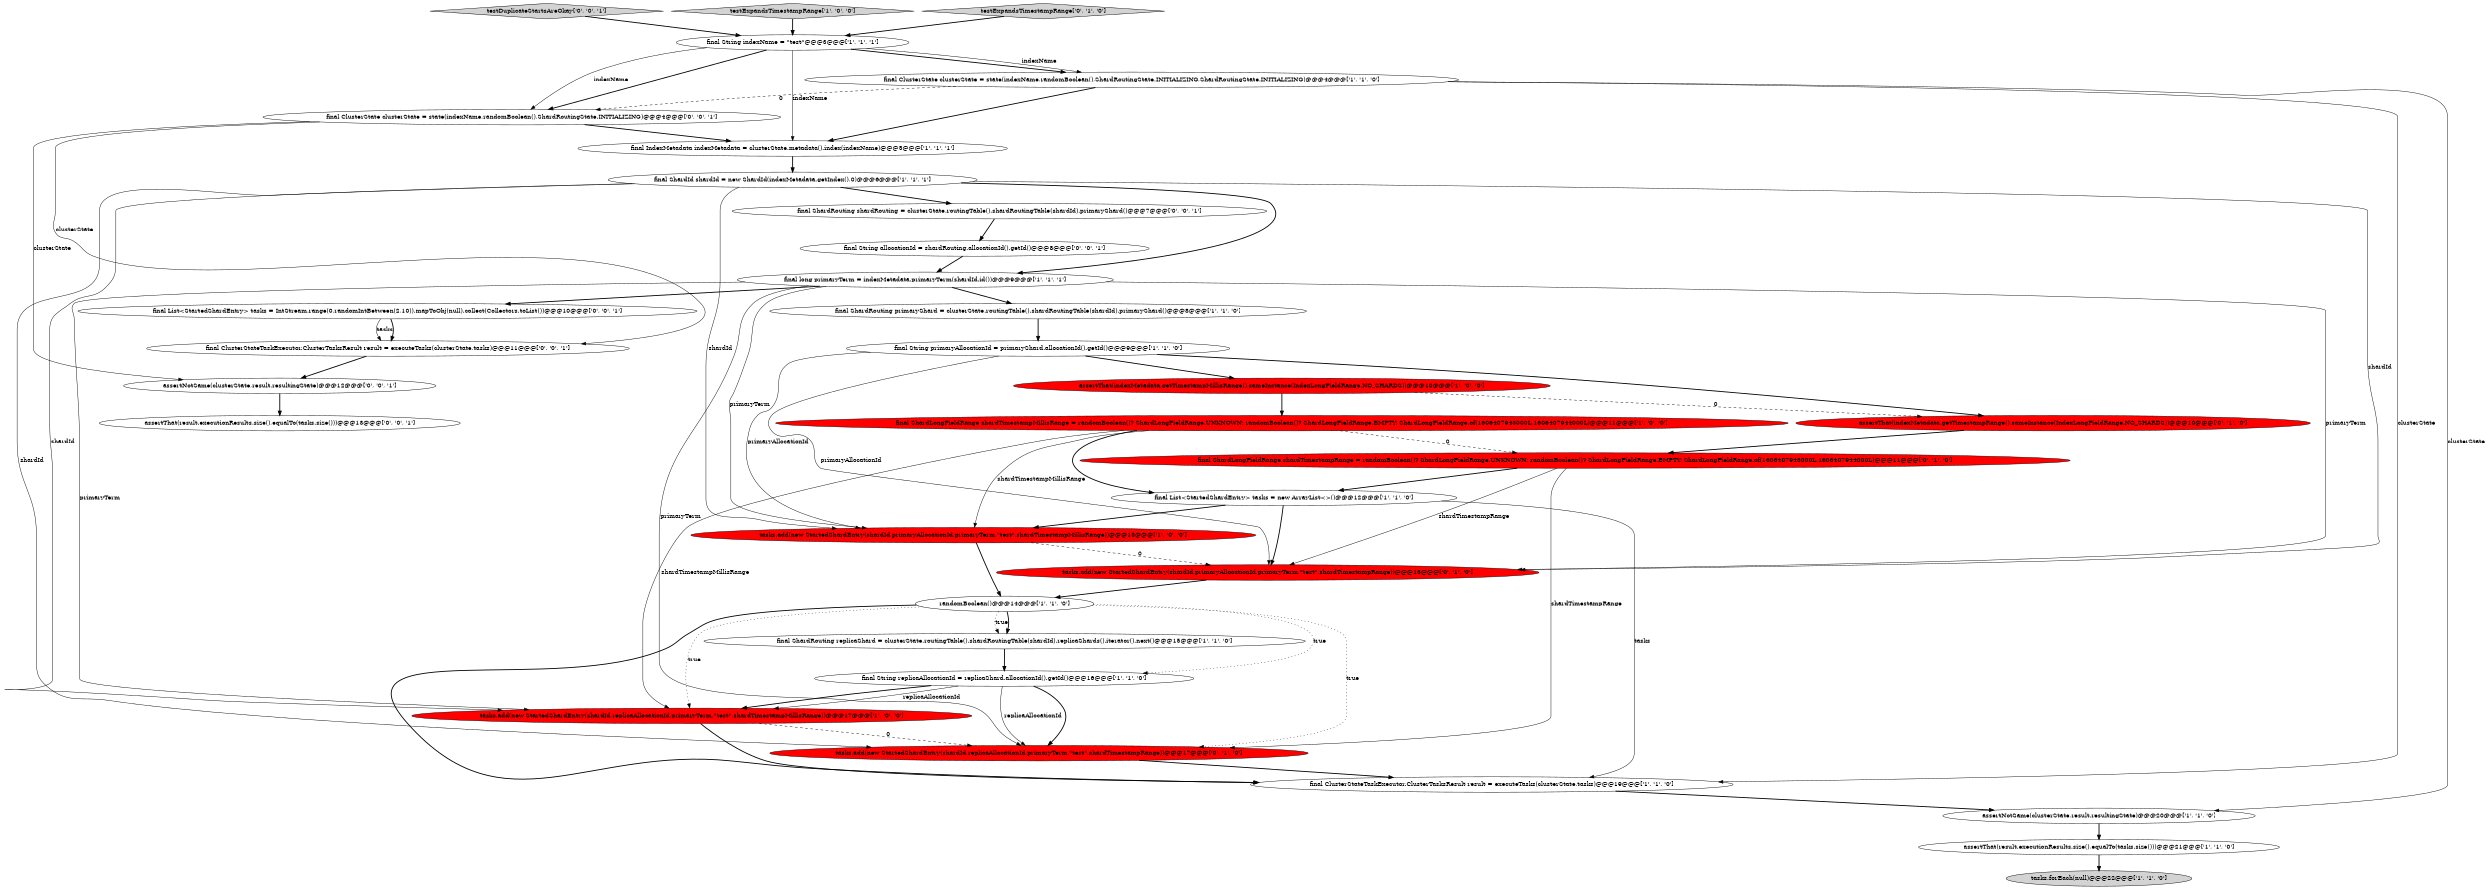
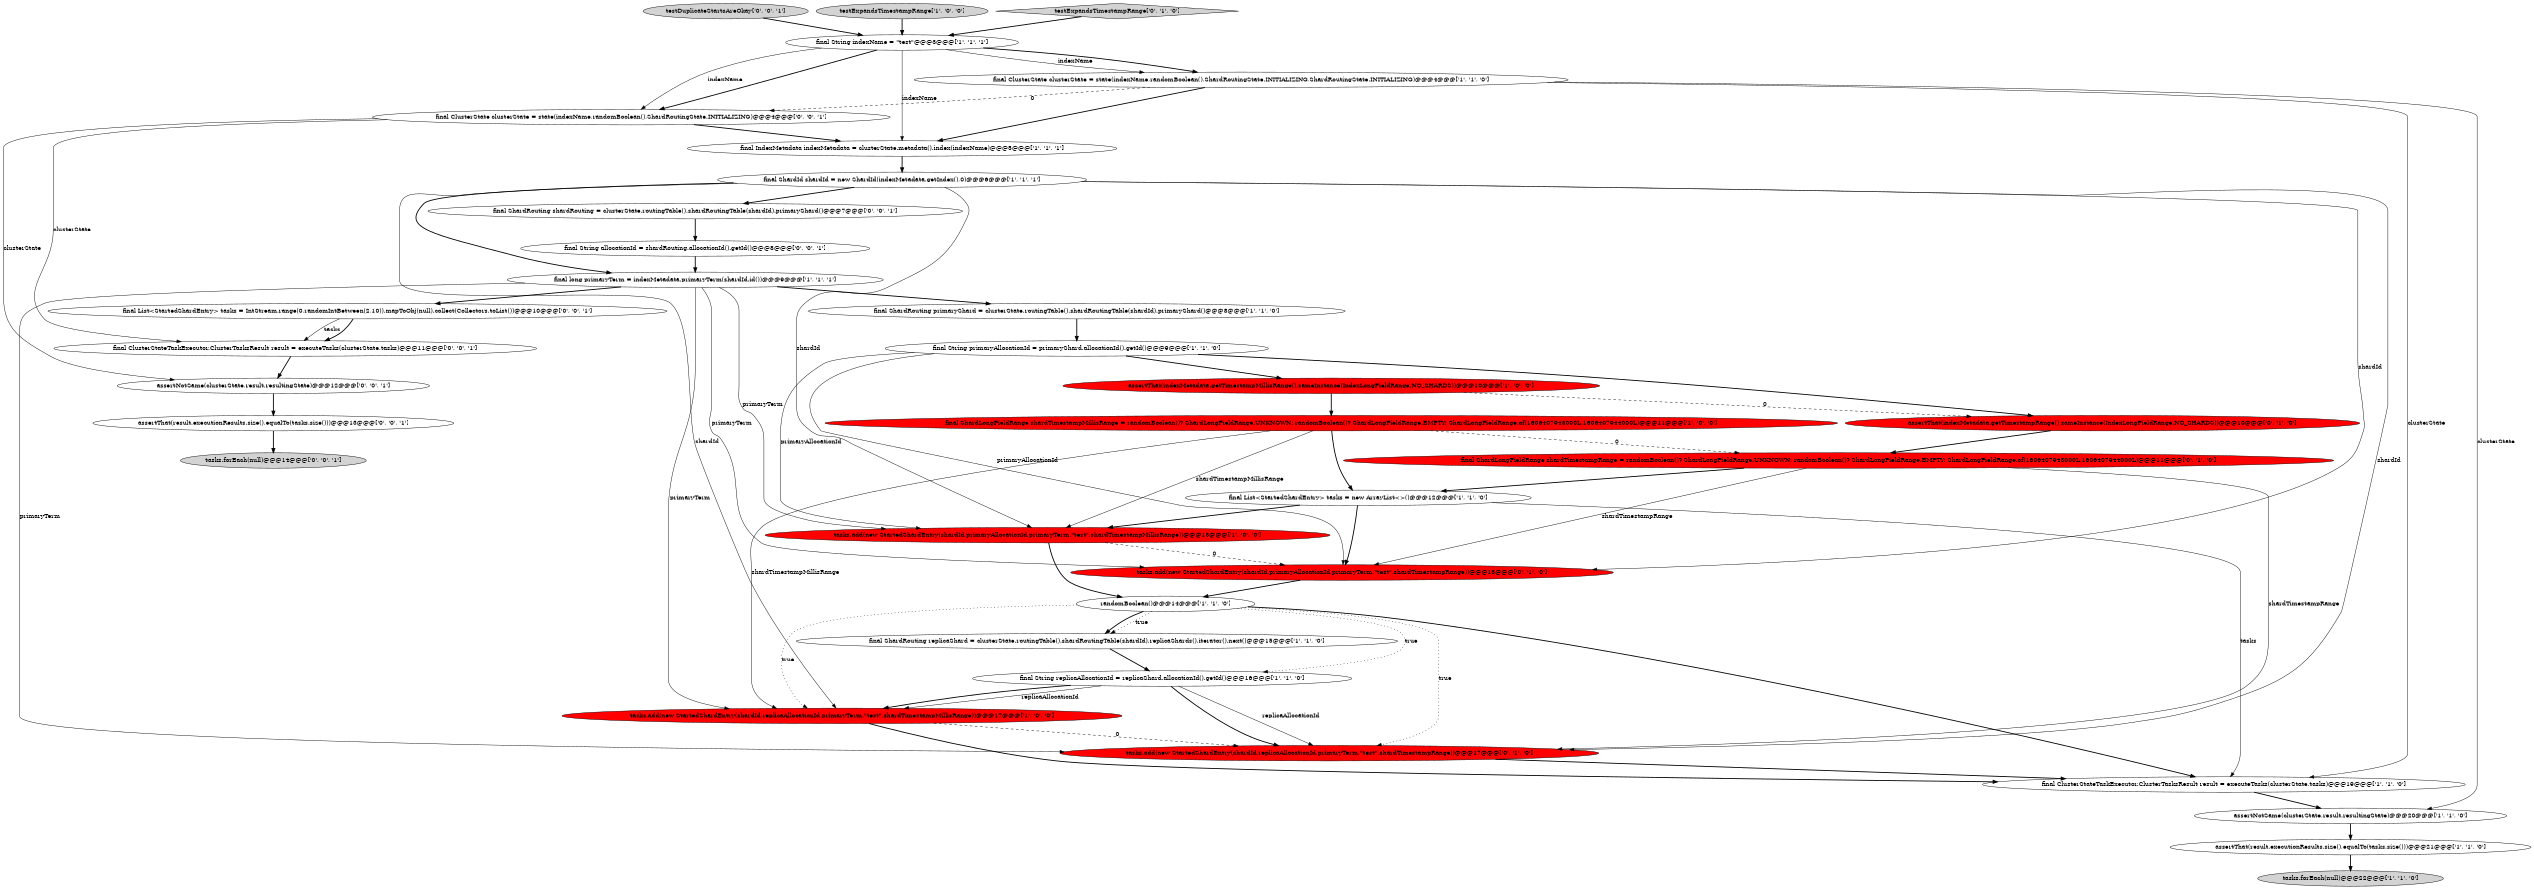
(547, 11) -> (726, 11)
(793, 11) -> (902, 11)
none -> (273, 460)
